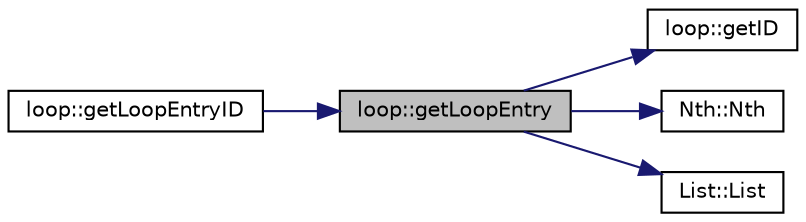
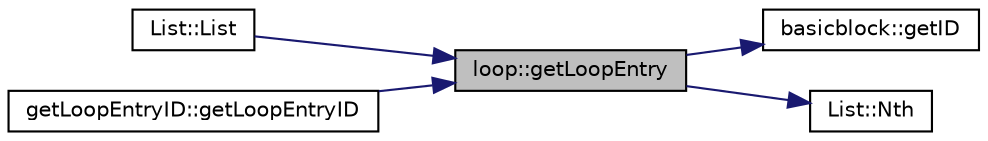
(722, 30) -> (871, 30)
(136, 111) -> (193, 111)
(722, 111) -> (871, 111)
(582, 150) -> (344, 46)
